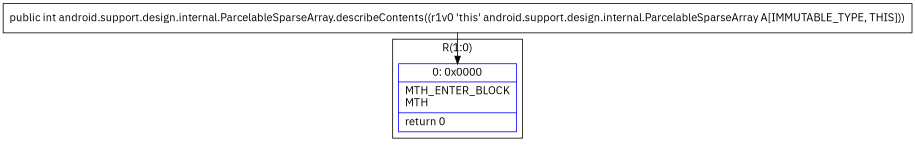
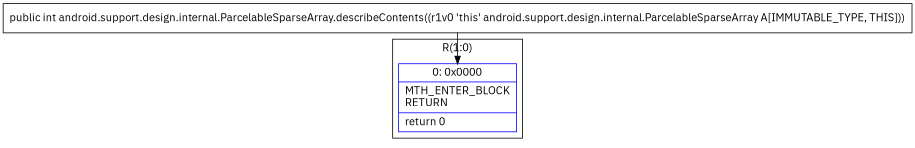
(417, 103) -> (427, 103)
